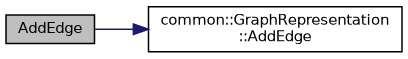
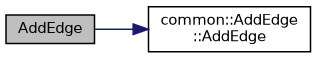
(275, 29) -> (230, 29)
